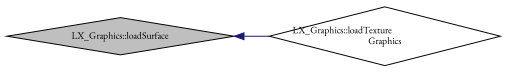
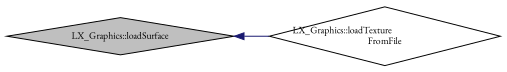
(385, 36) -> (385, 36)
